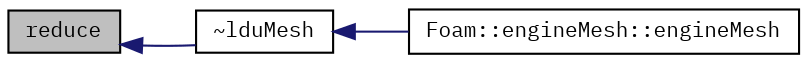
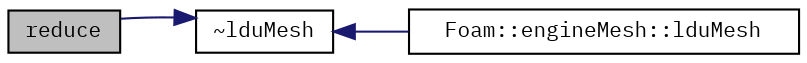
(604, 32) -> (604, 32)
(169, 46) -> (147, 18)
